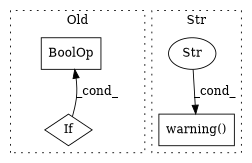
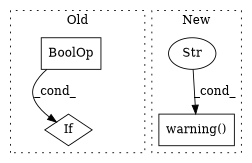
(197, 21) -> (197, 21)
(76, 98) -> (33, 94)
